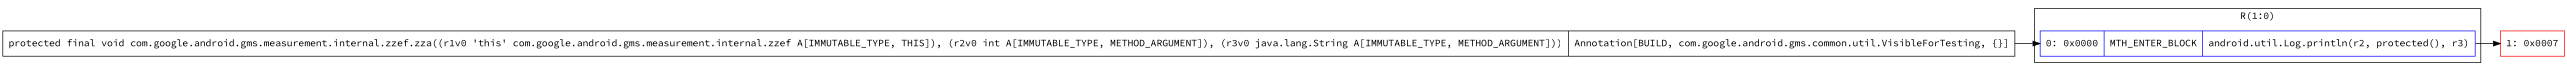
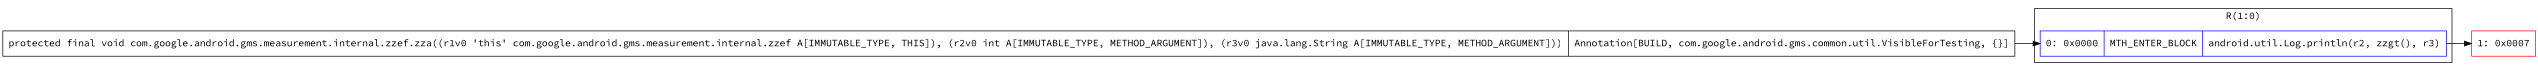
(2339, 43) -> (2324, 43)
